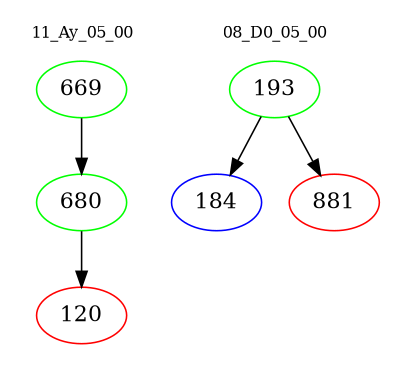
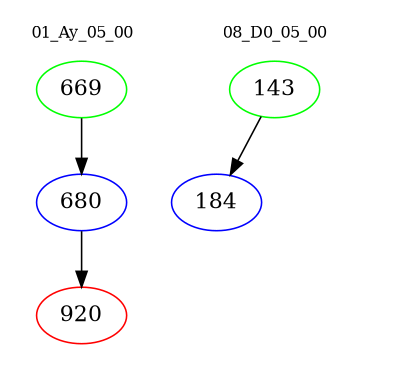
(82, 34) -> (82, 34)
(275, 89) -> (275, 89)
(82, 202) -> (82, 202)
(334, 202) -> none
(82, 315) -> (82, 315)
